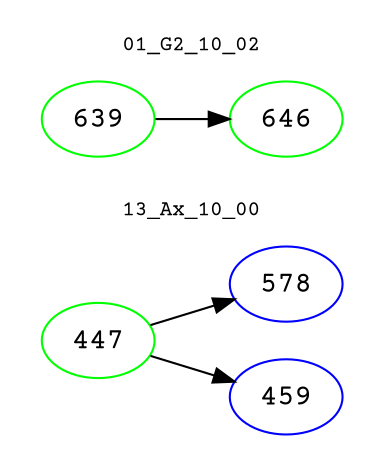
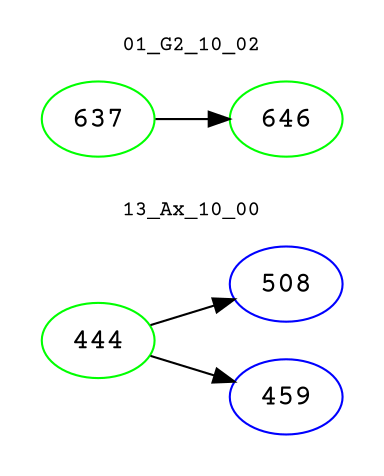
(98, 119) -> (98, 119)
(286, 284) -> (286, 284)
(98, 340) -> (98, 340)
